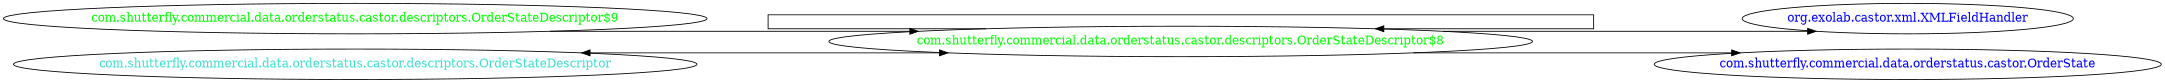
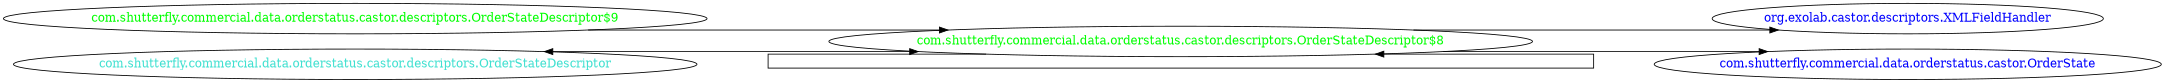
(1908, 19) -> (1908, 19)
